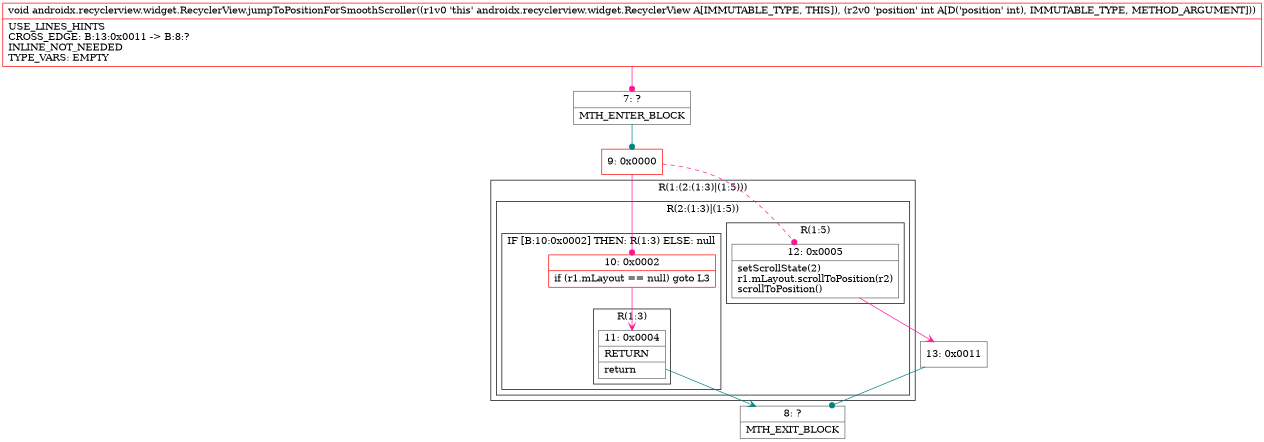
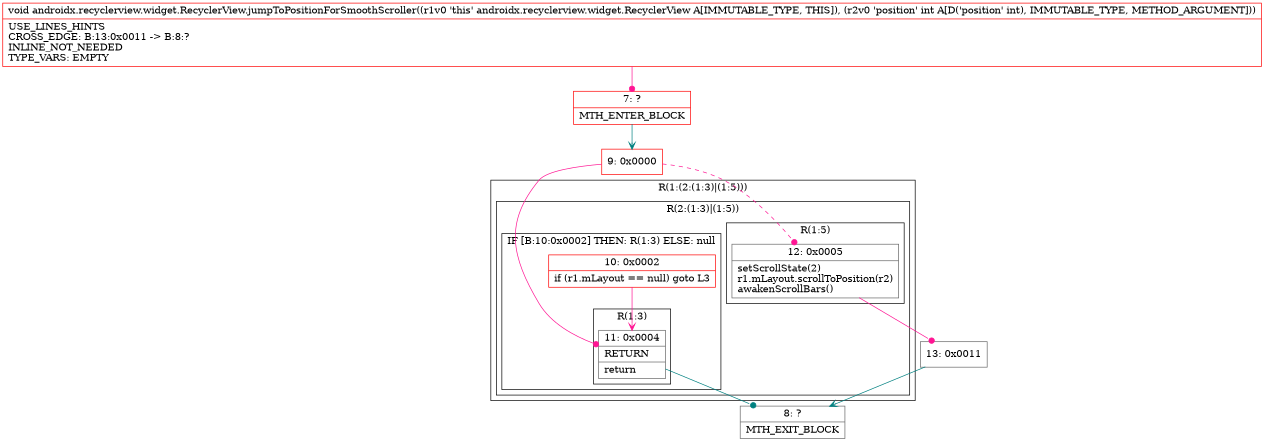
(632, 108) -> (632, 108)
(632, 134) -> (632, 134)
(632, 212) -> (516, 243)
(780, 289) -> (785, 289)
(894, 318) -> (894, 318)
(703, 385) -> (703, 385)
(880, 386) -> (880, 386)
